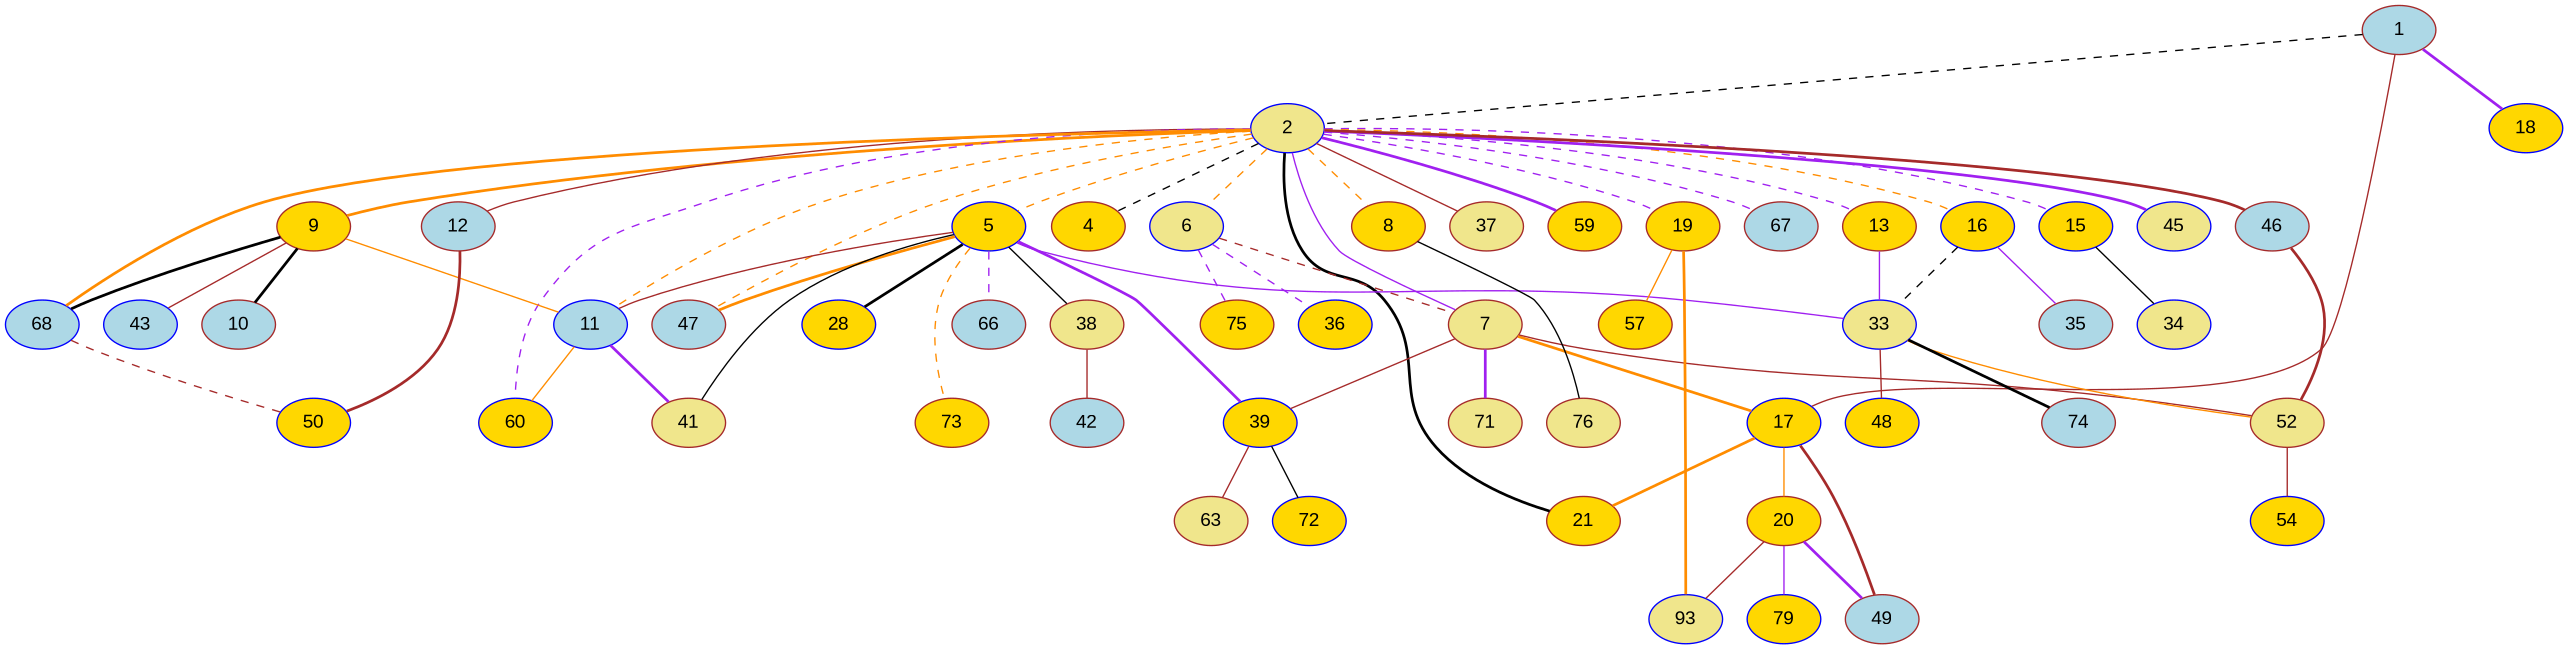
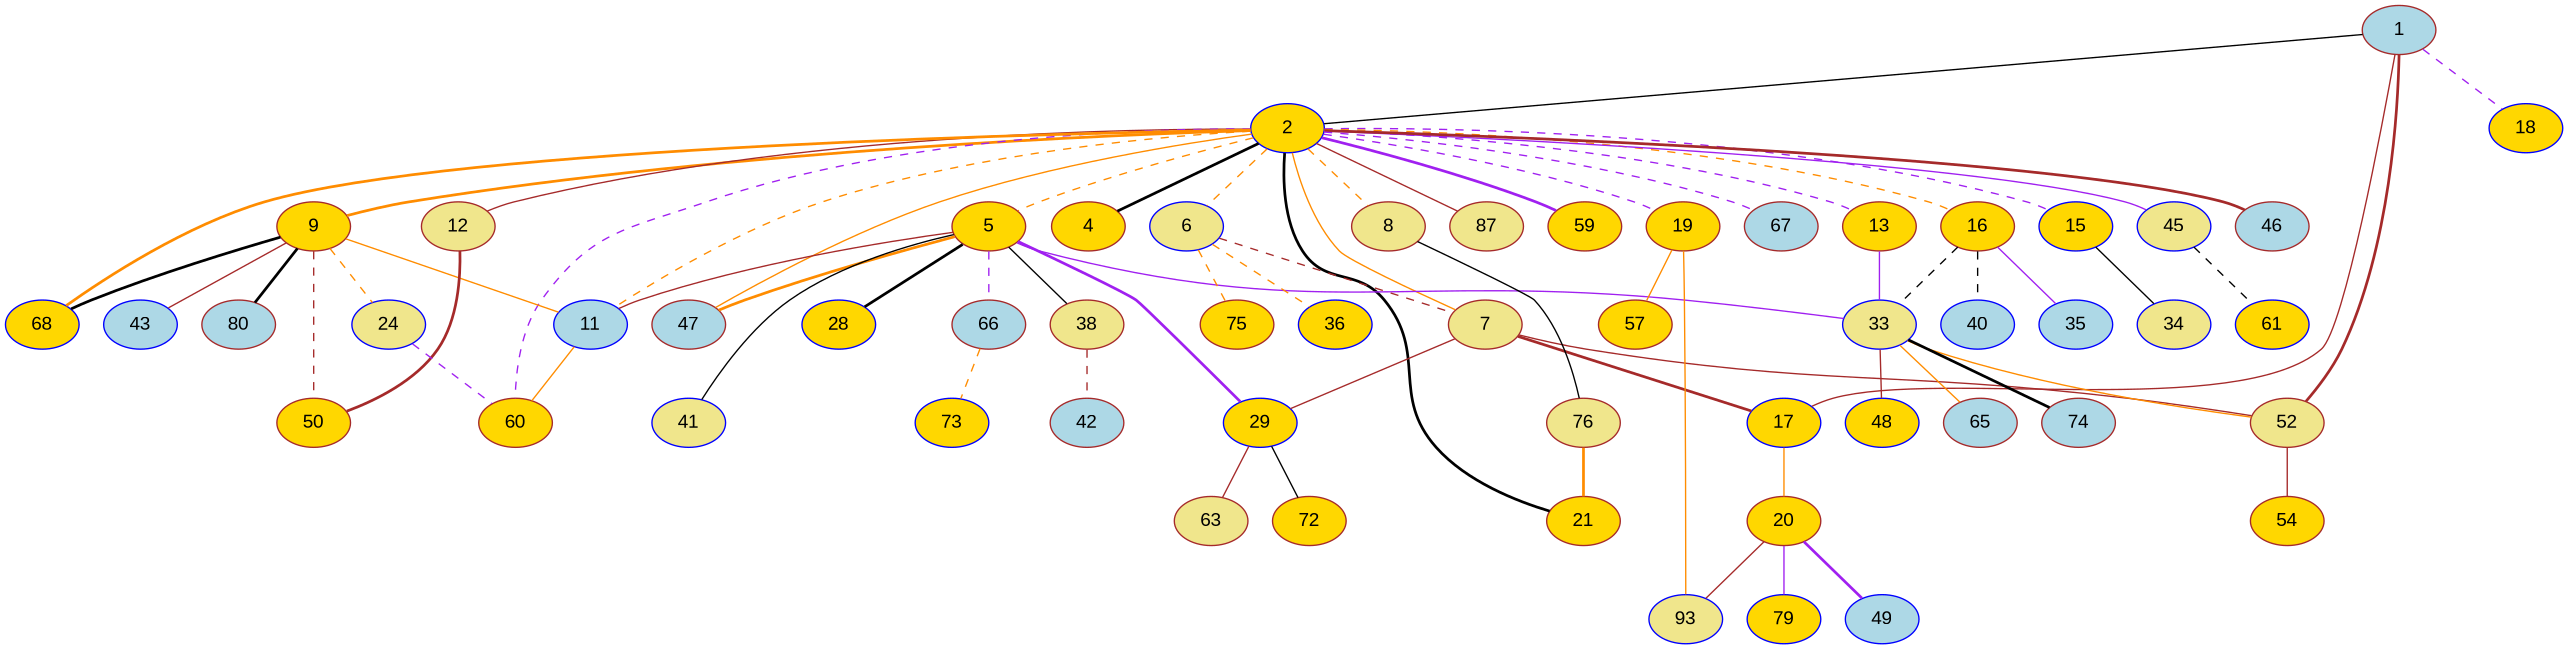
(1843, 79) -> (1843, 79)
(2463, 79) -> (2463, 79)
(1288, 128) -> (1288, 128)
(1943, 173) -> (1943, 173)
(1188, 177) -> (1188, 177)
(974, 191) -> (974, 191)
(458, 226) -> (458, 226)
(989, 226) -> (989, 226)
(1388, 226) -> (1388, 226)
(1487, 226) -> (1487, 226)
(1978, 226) -> (1978, 226)
(1348, 257) -> (1348, 257)
(1212, 276) -> (1212, 276)
(1261, 276) -> (1261, 276)
(936, 319) -> (971, 373)
(2324, 322) -> (2379, 236)
(42, 325) -> (42, 325)
(239, 325) -> (239, 325)
none -> (389, 325)
none -> (1978, 325)
(2076, 325) -> (2076, 325)
none -> (2272, 325)
(640, 374) -> none
(1087, 374) -> (1087, 374)
(1635, 374) -> (1635, 374)
(175, 379) -> (314, 325)
(314, 423) -> (314, 423)
(516, 423) -> (516, 423)
(689, 423) -> (689, 423)
(952, 423) -> (952, 423)
(1260, 423) -> (1260, 423)
(1485, 423) -> none
(1685, 423) -> (1685, 423)
none -> (1980, 423)
(1677, 475) -> (1583, 472)
(1843, 517) -> none
(1309, 521) -> (1309, 521)
(2287, 521) -> (2287, 521)
(1882, 619) -> (1882, 619)
